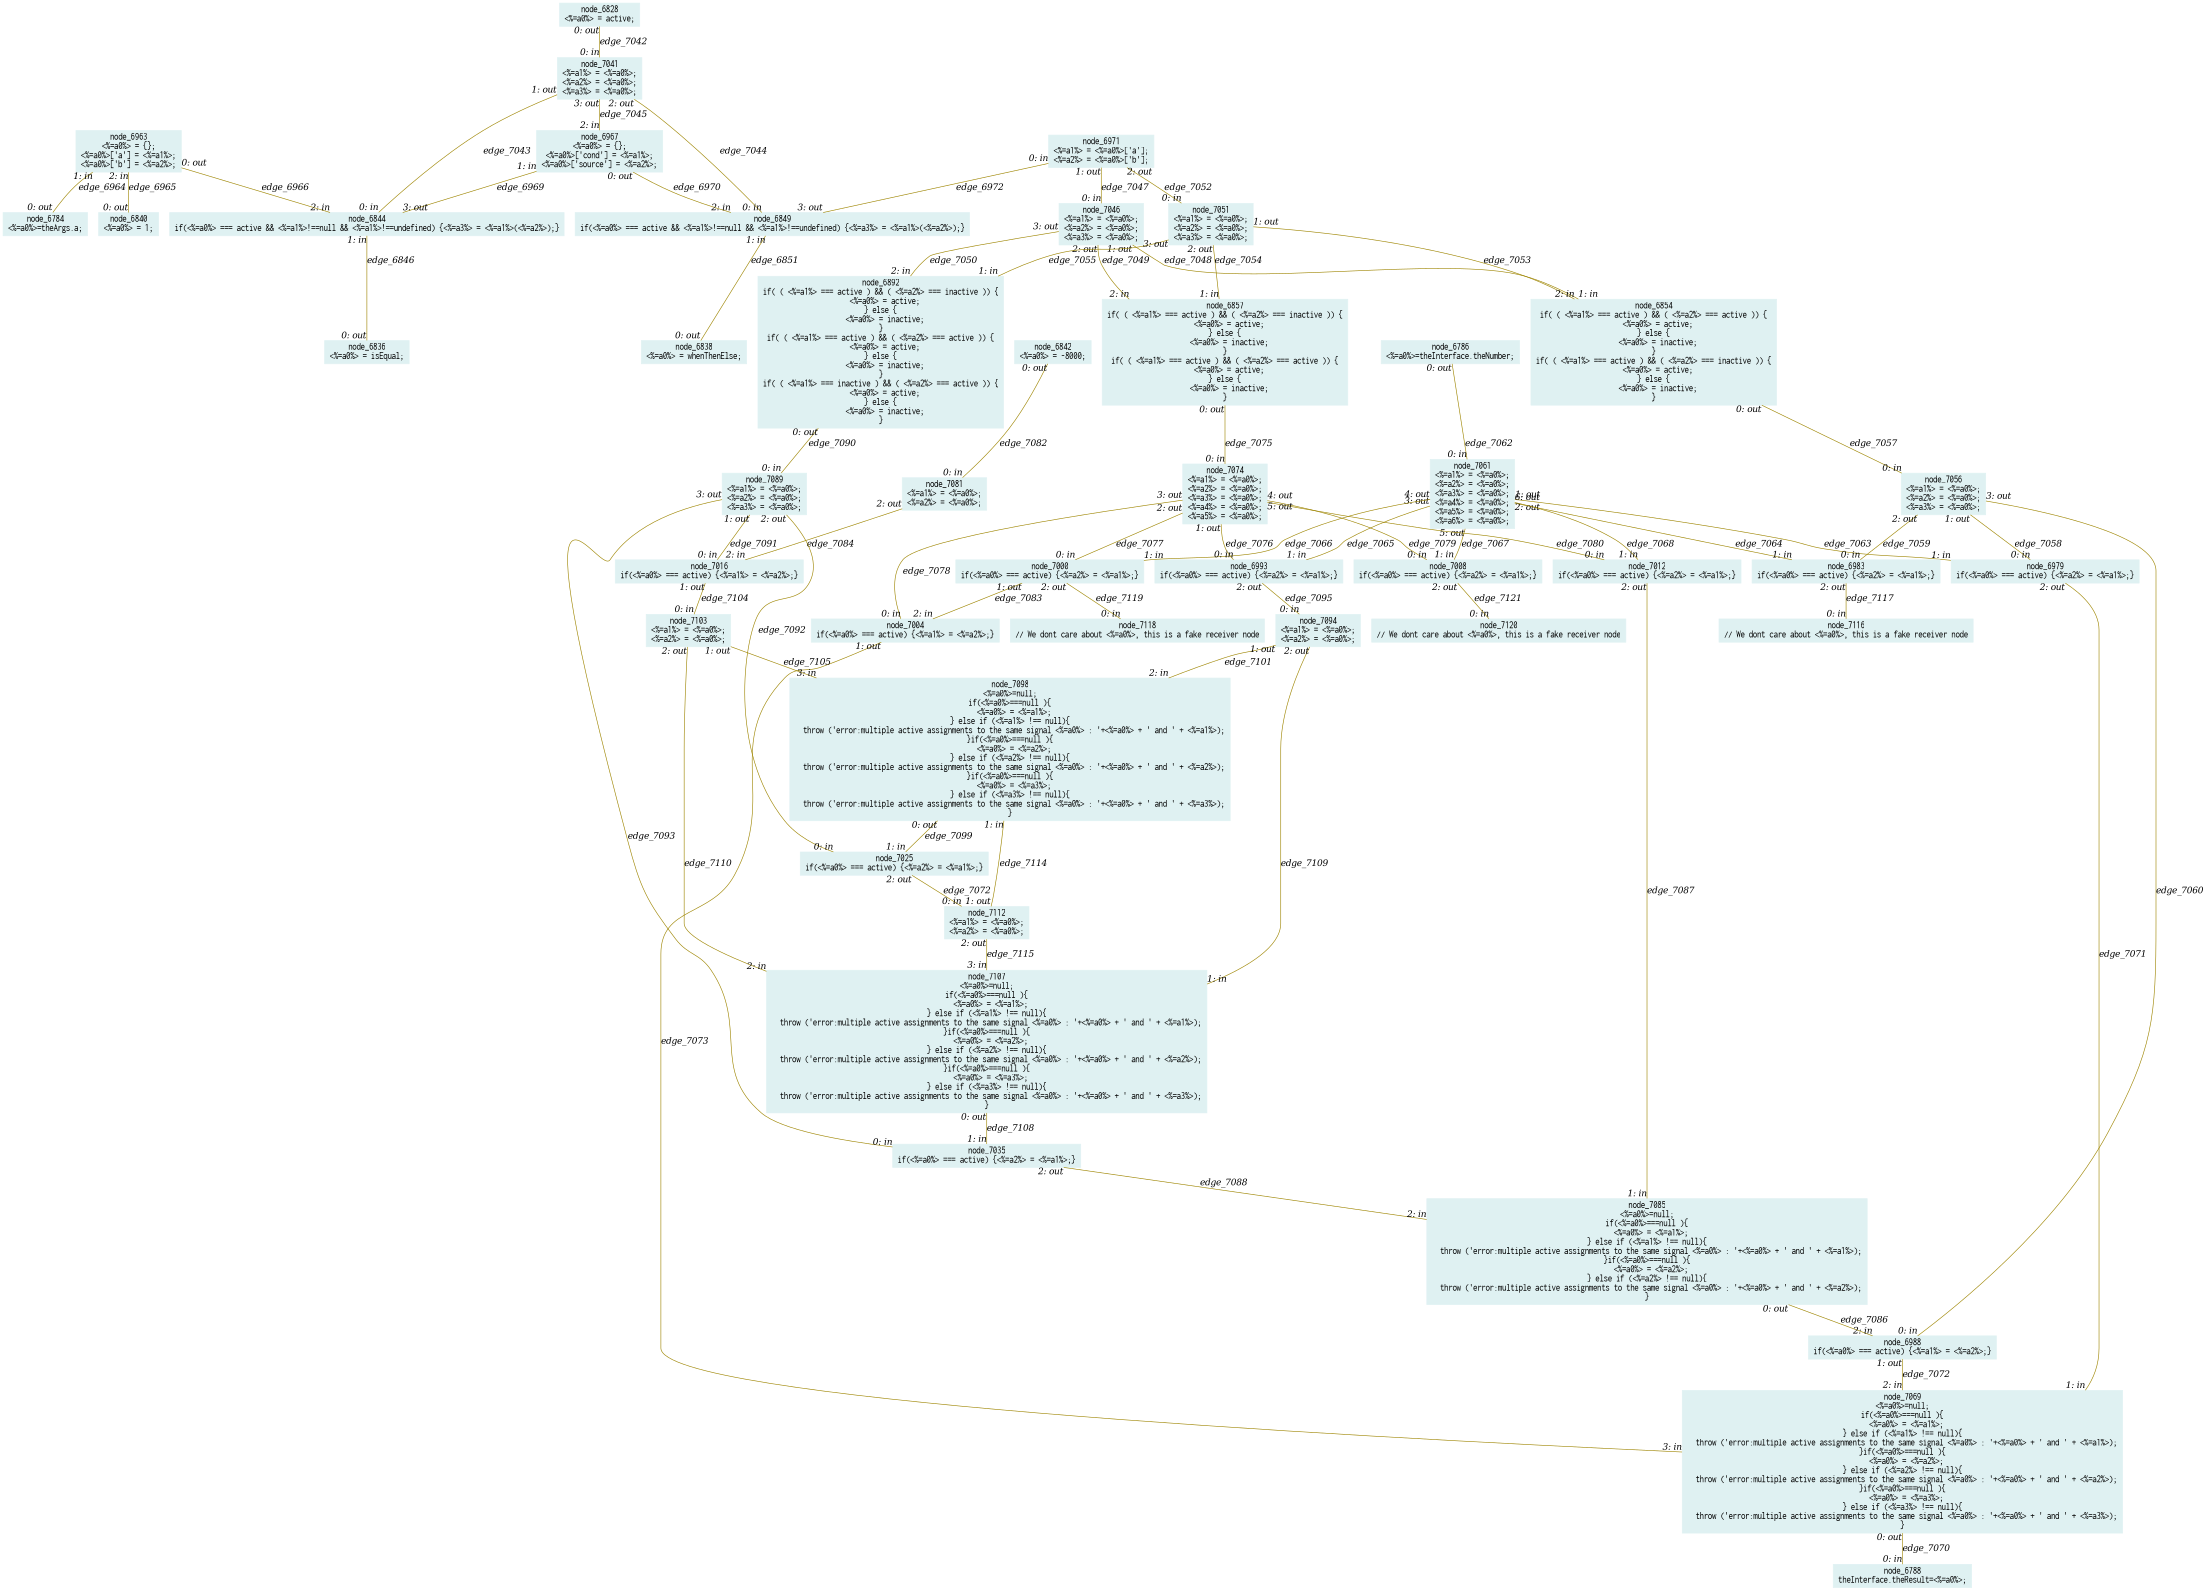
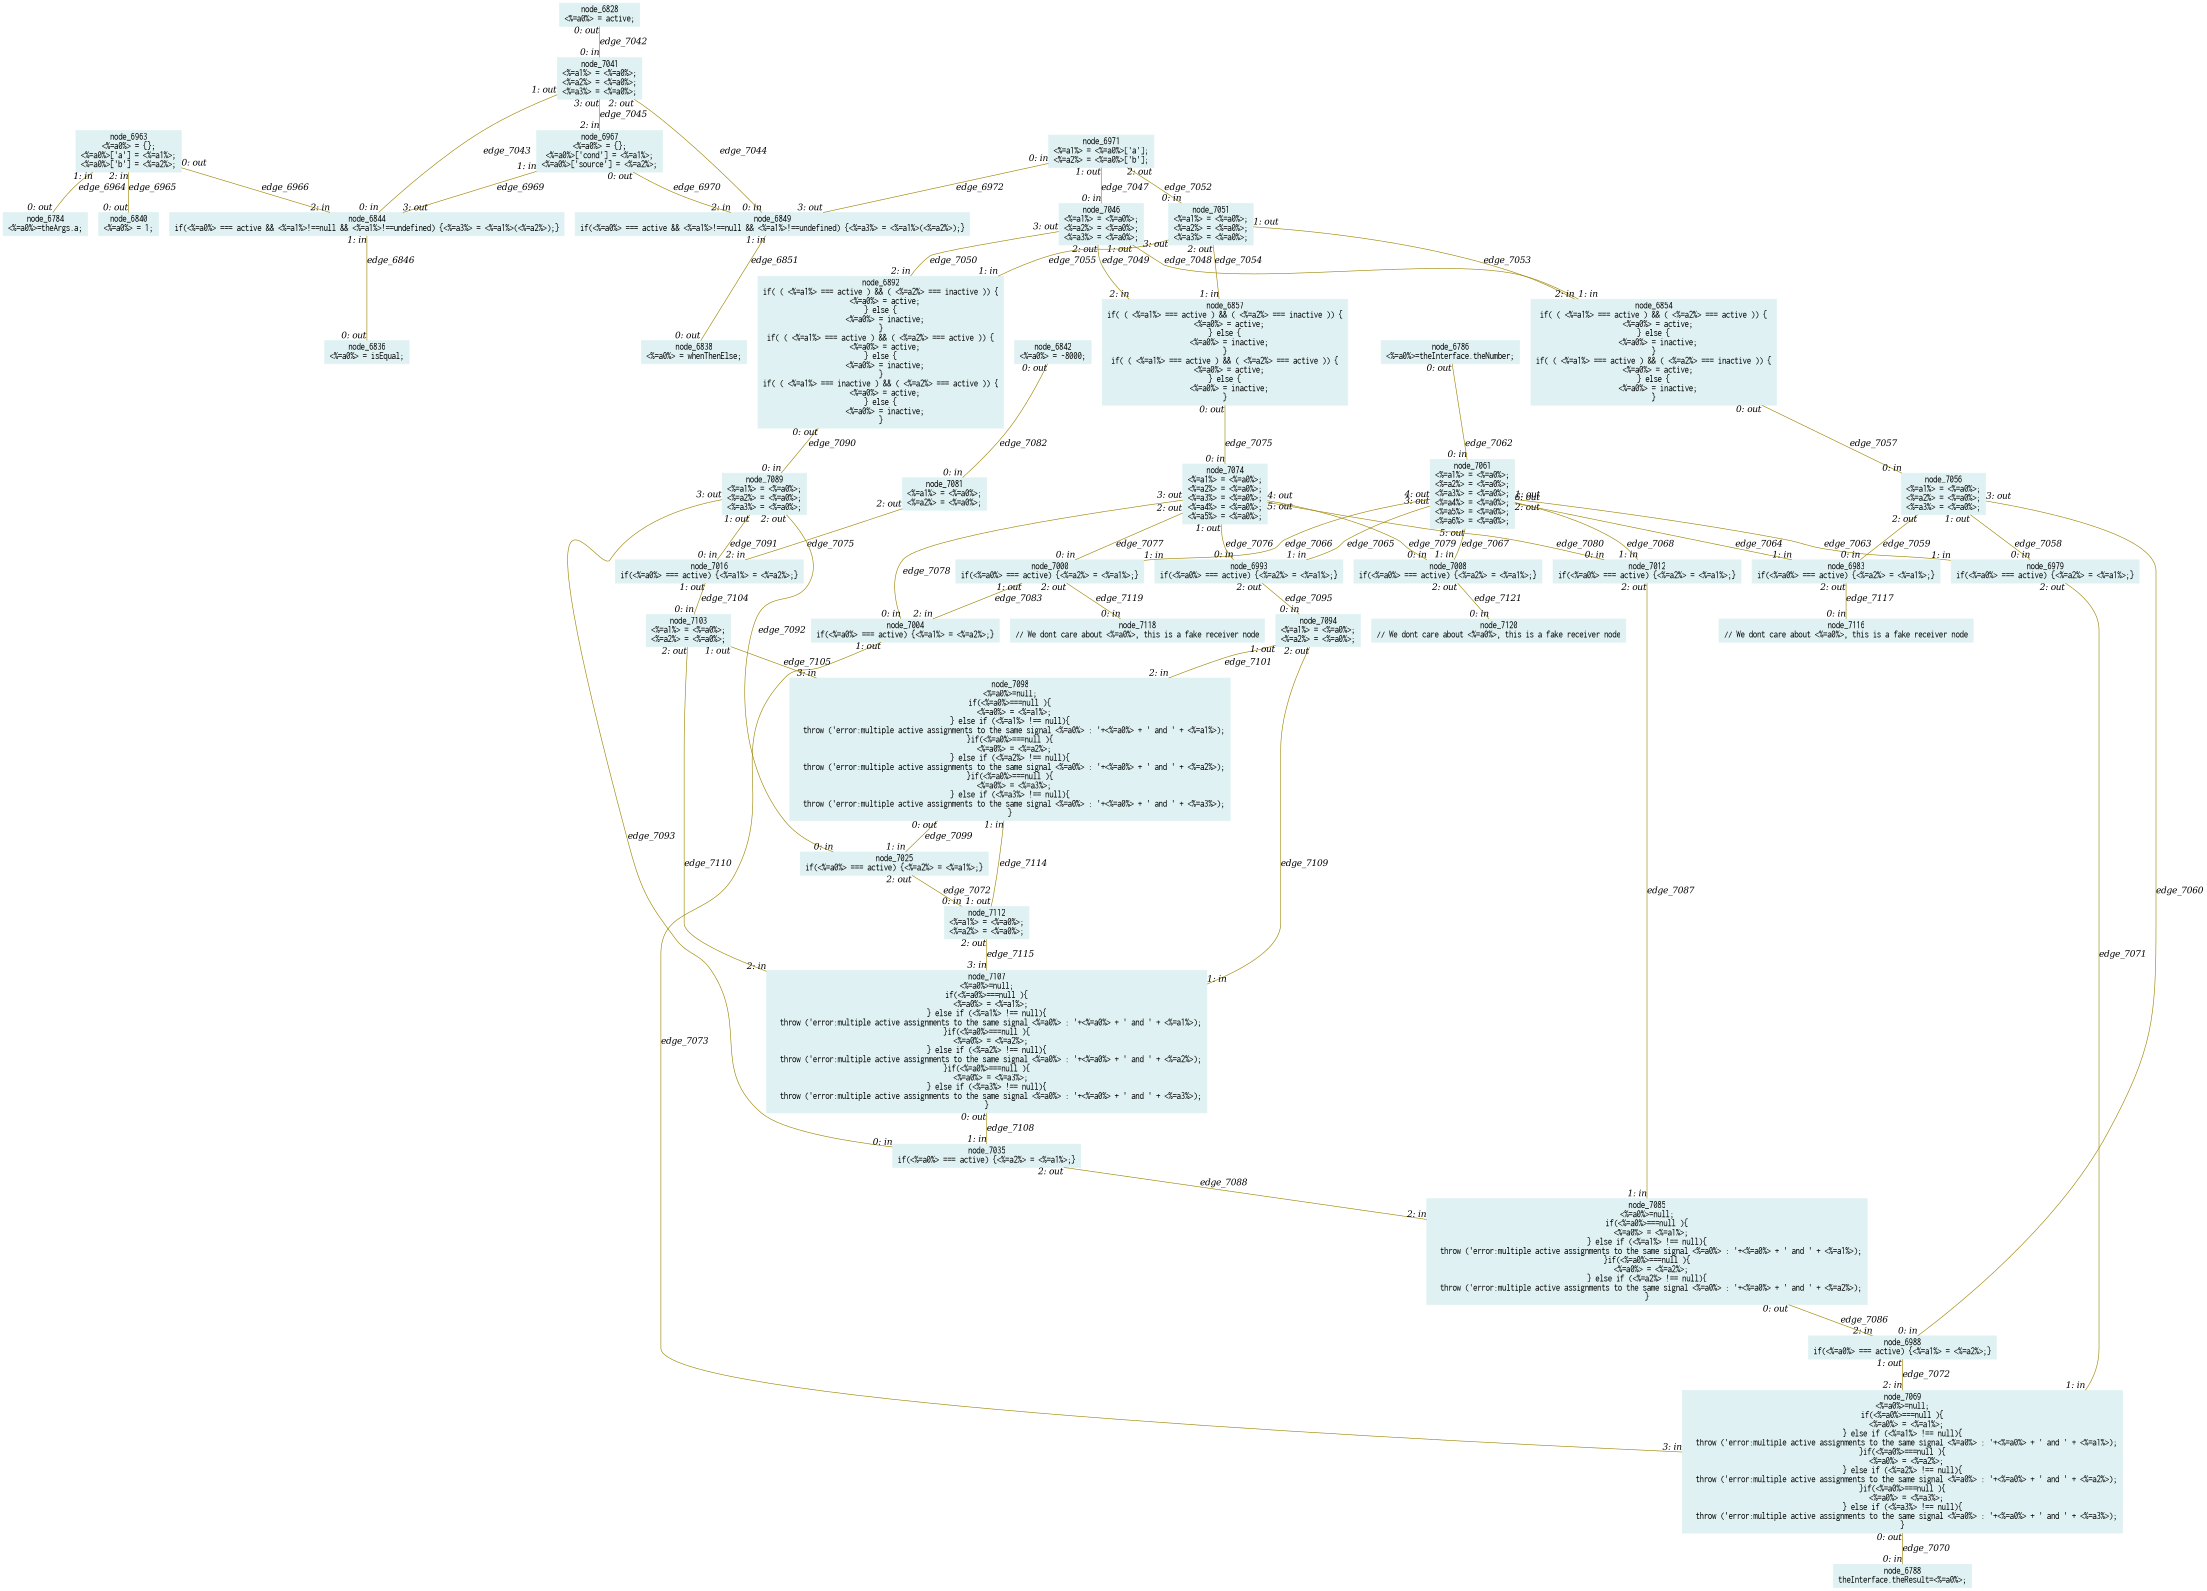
(831, 544) -> (831, 544)
